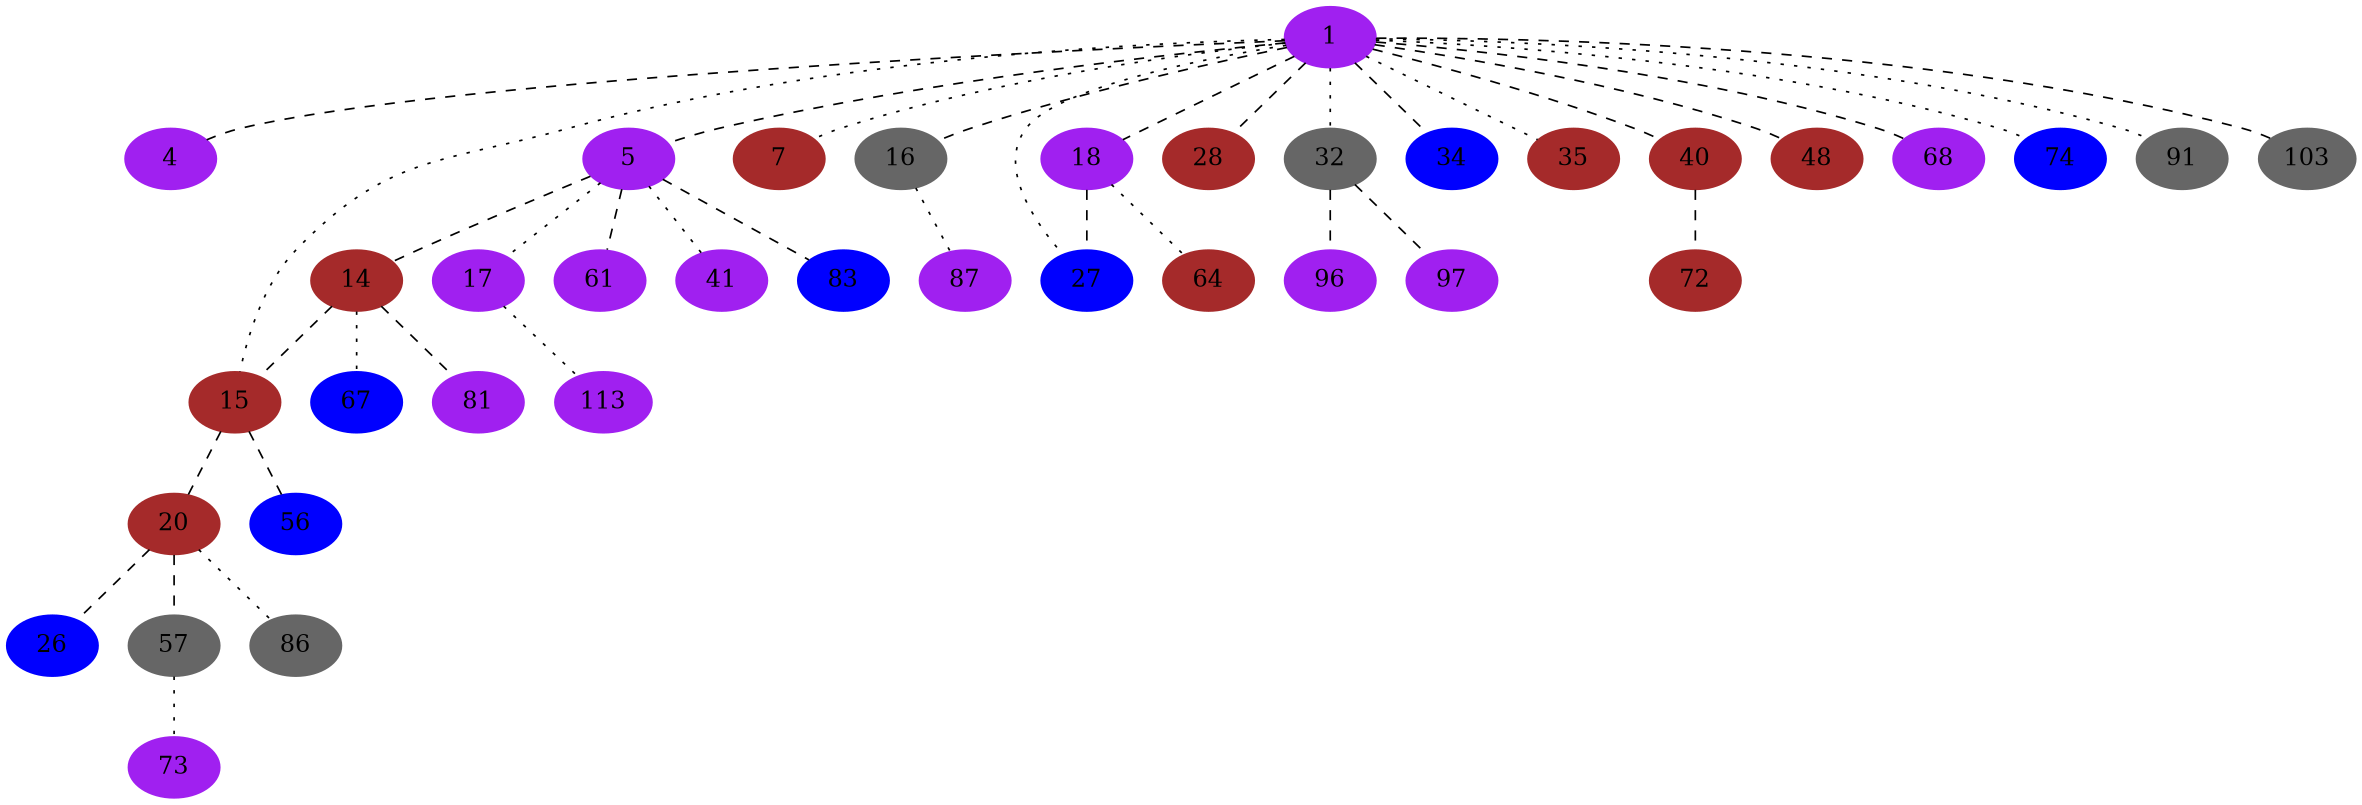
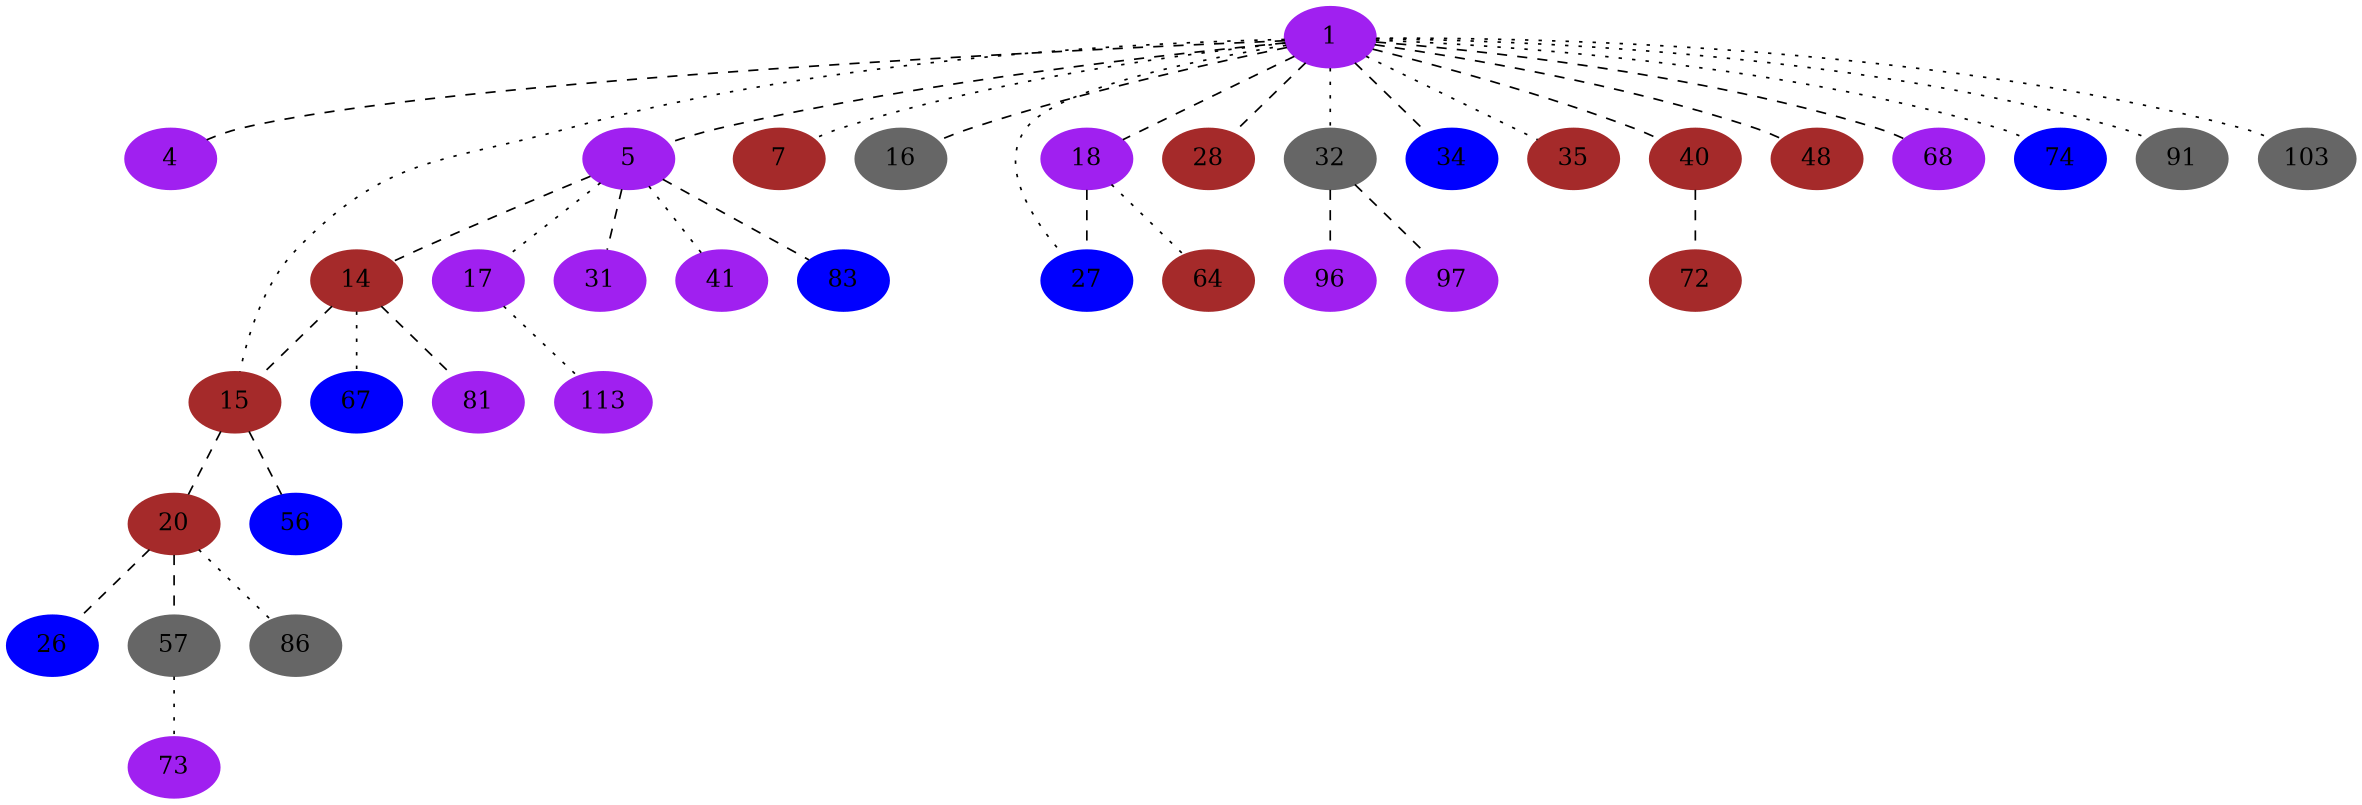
(1827, 59) -> (1827, 59)
(600, 281) -> (600, 281)
(965, 281) -> none
